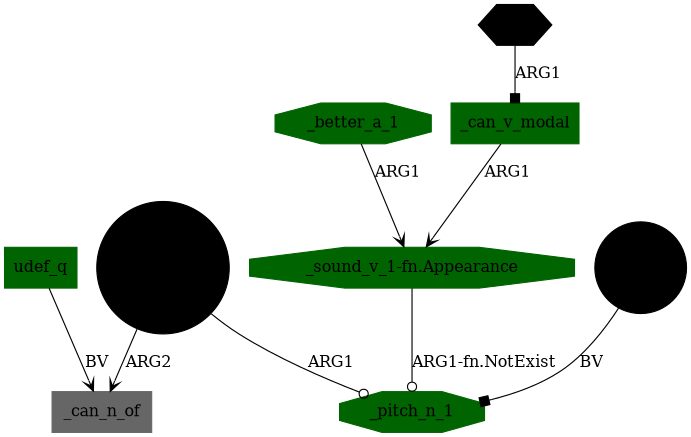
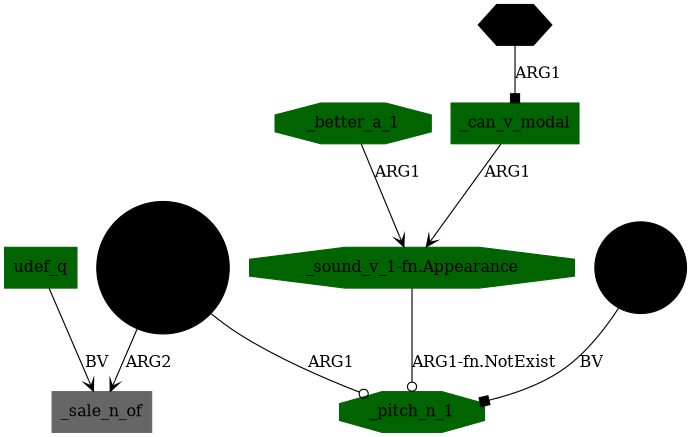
(102, 412) -> (102, 412)
